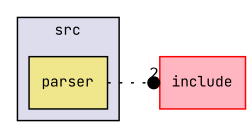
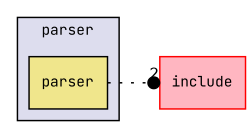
(68, 31) -> (68, 31)
